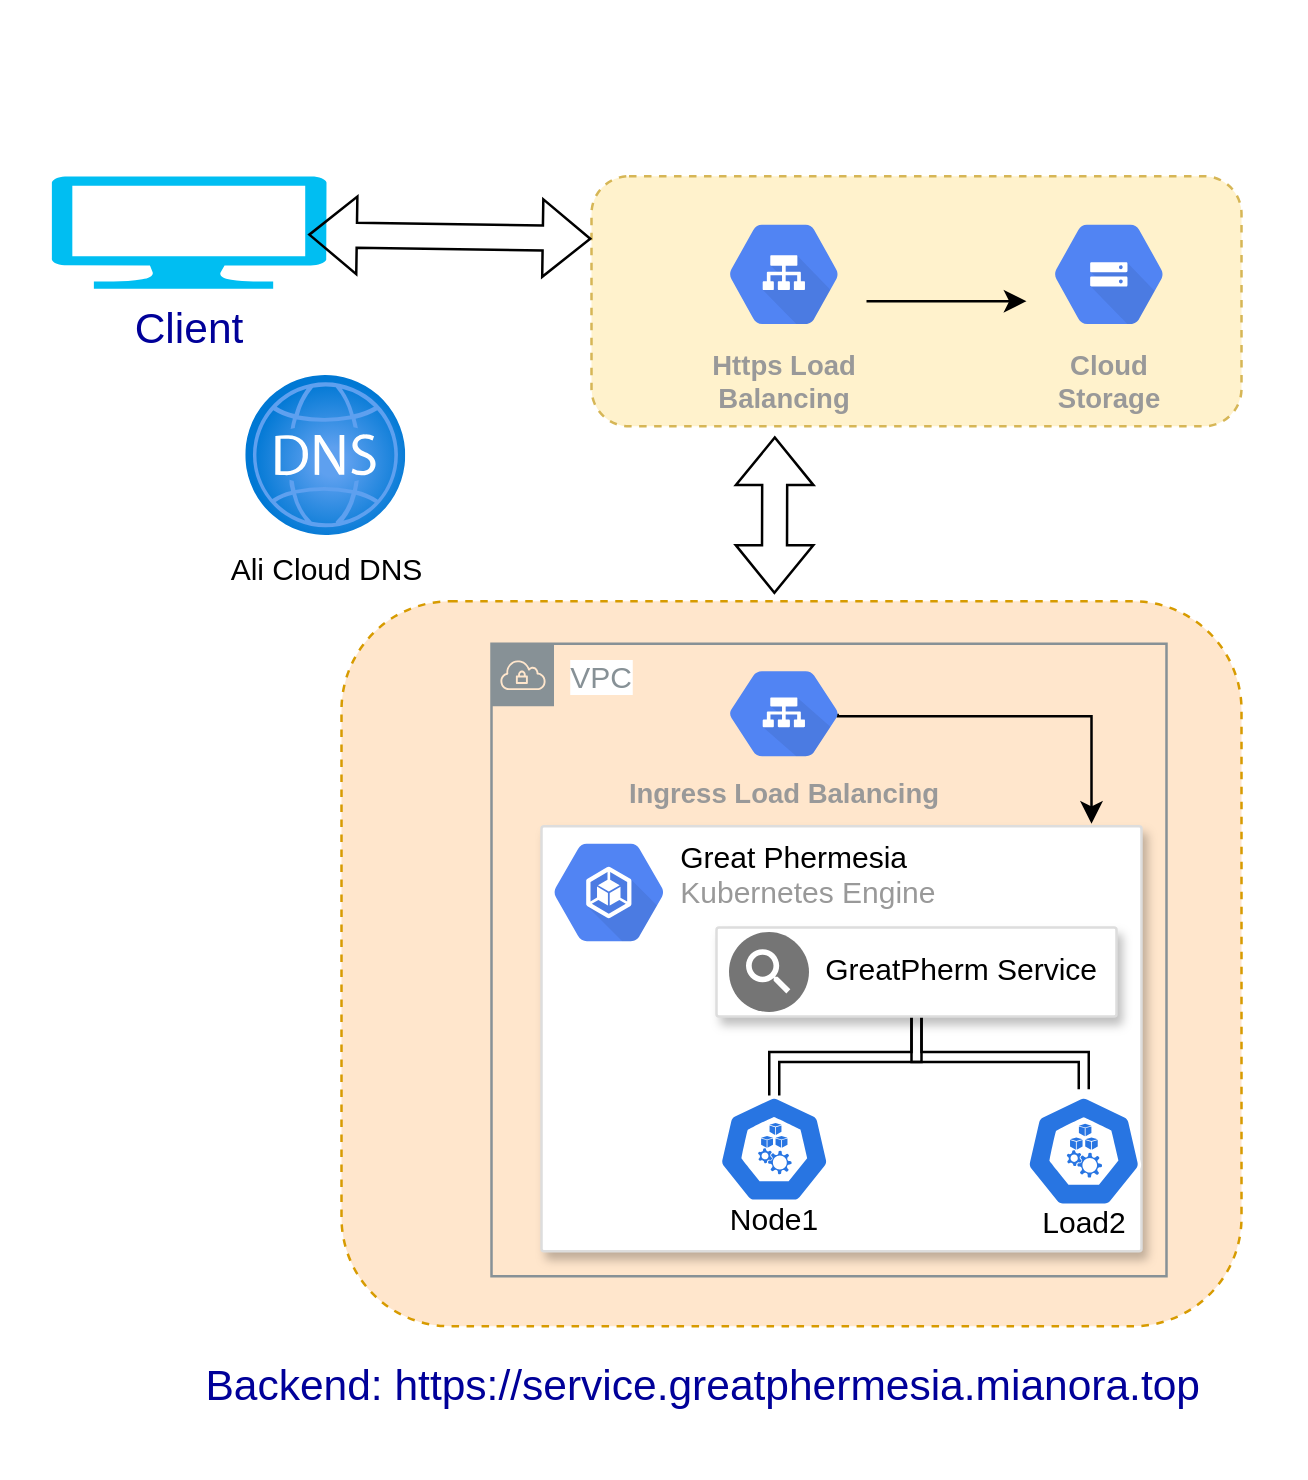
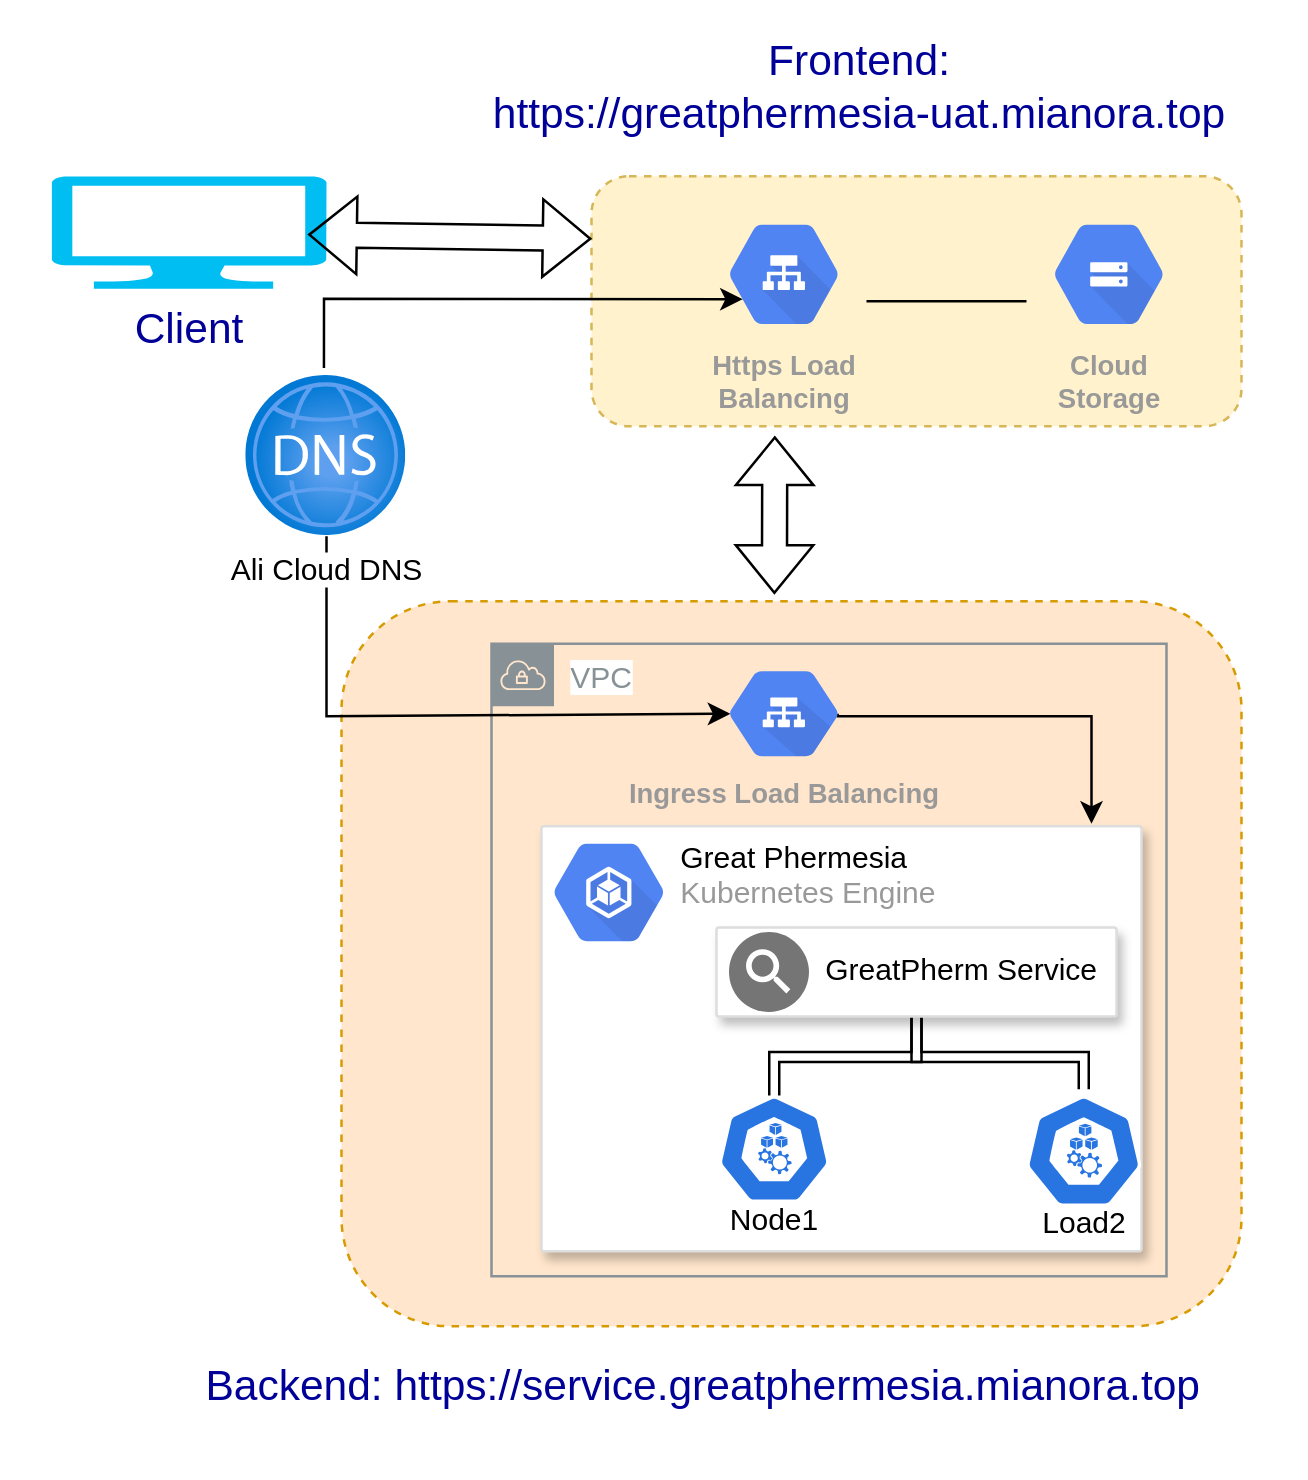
none -> (860, 89)
none -> (490, 299)
(1008, 301) -> (1016, 301)
none -> (455, 715)
